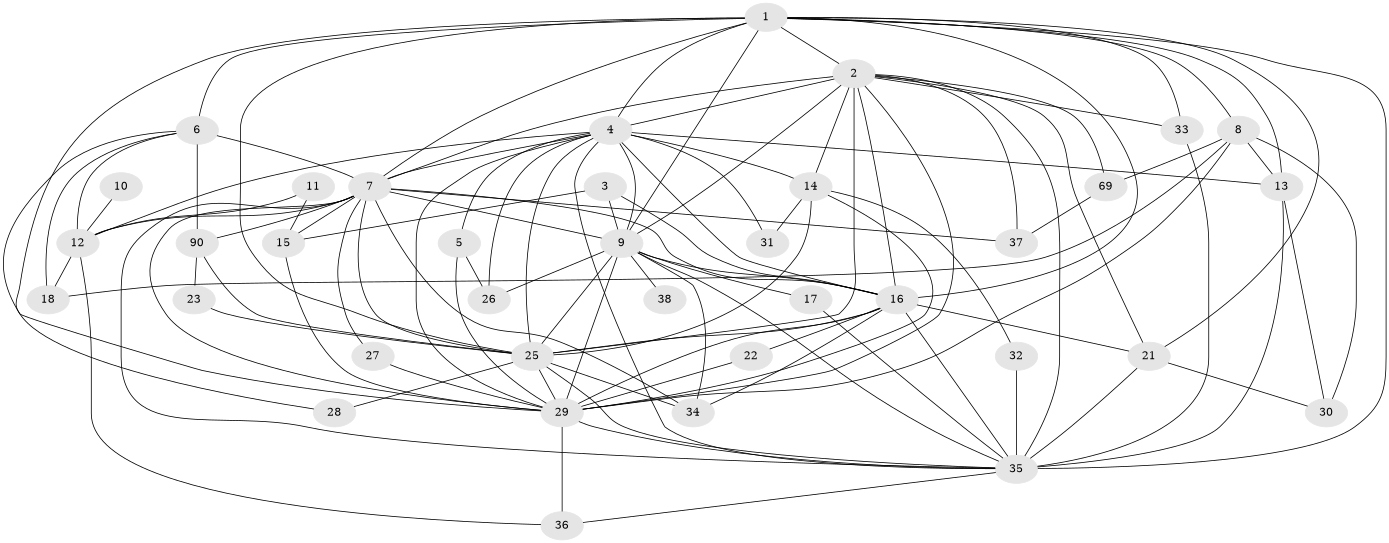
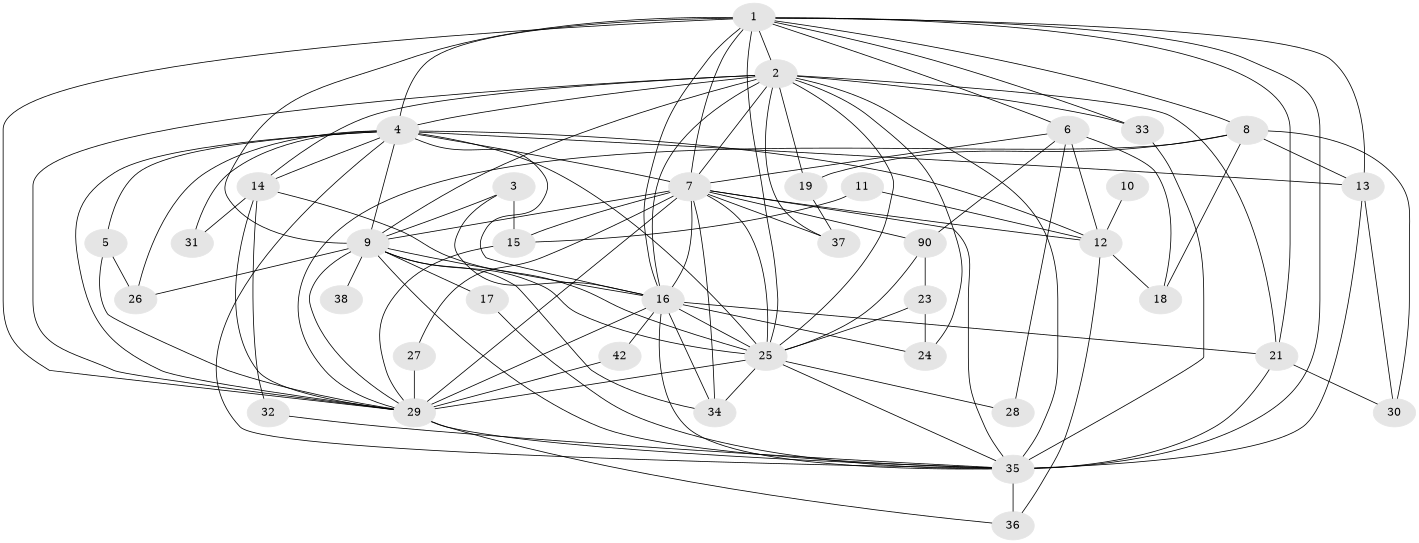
(1106, 187) -> (806, 187)
(751, 356) -> (620, 356)
none -> (925, 356)
